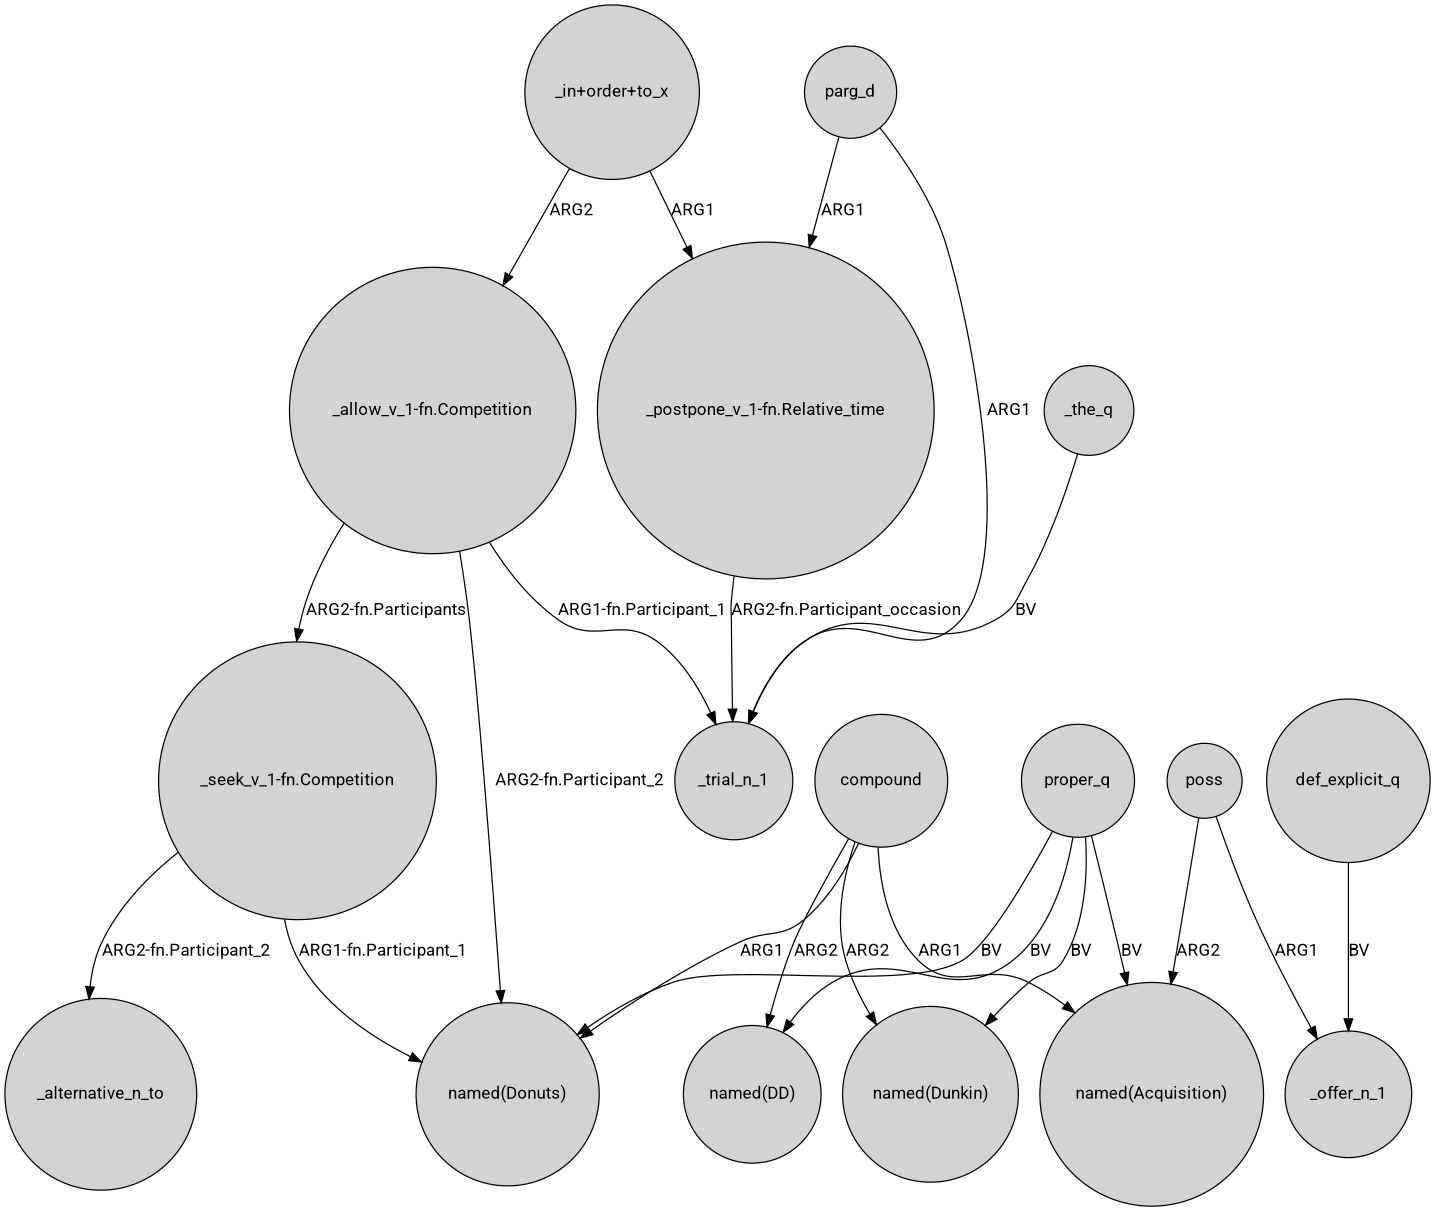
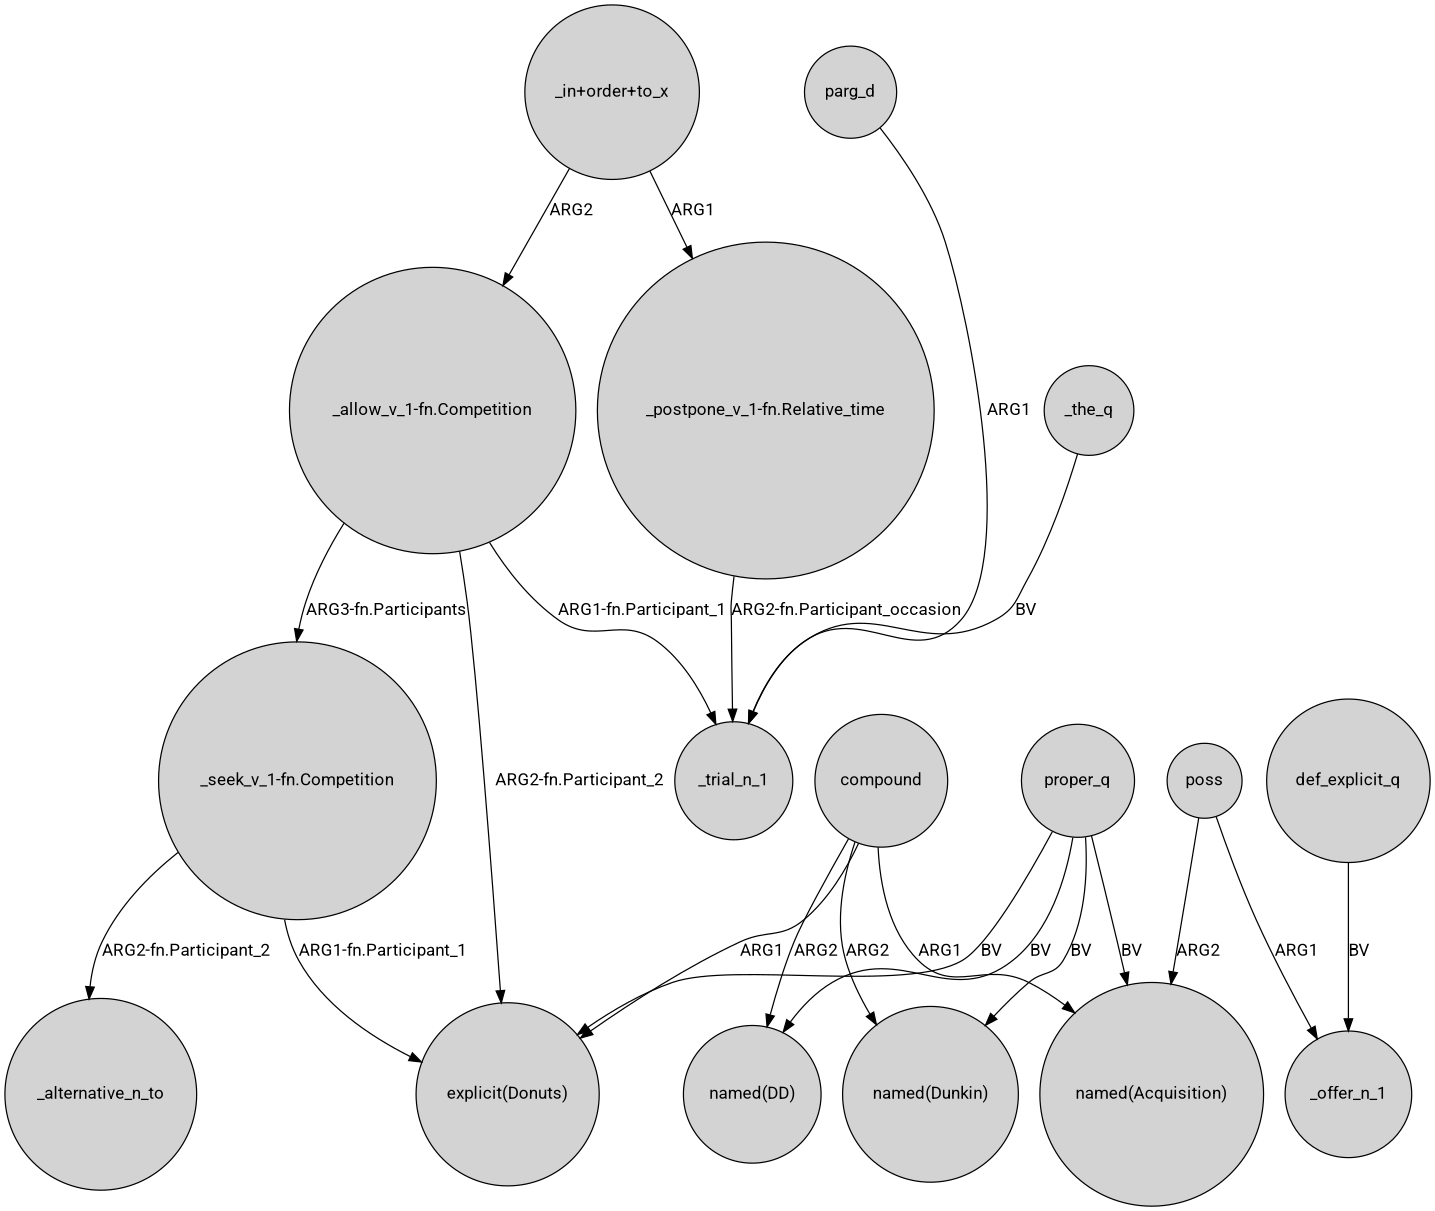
(826, 186) -> none
(387, 610) -> (387, 610)
(508, 1094) -> (508, 1094)
